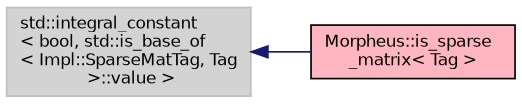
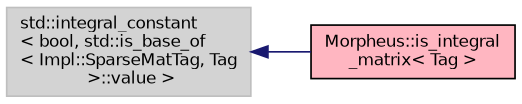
(413, 52) -> (413, 52)
